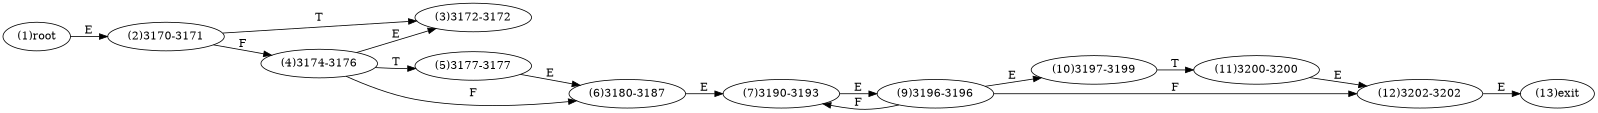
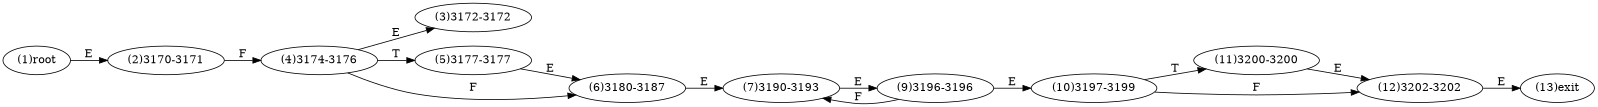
(316, 27) -> none
(1171, 94) -> (1253, 95)
